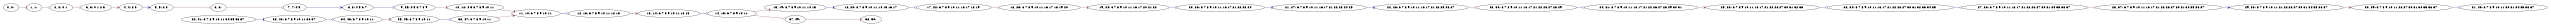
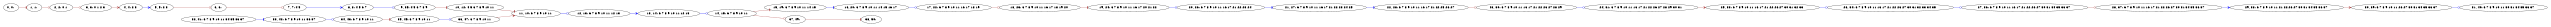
(633, 13) -> (633, 13)
